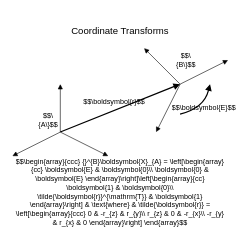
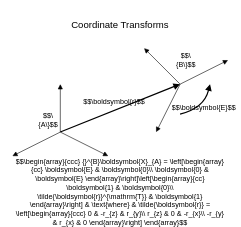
(120, 30) -> (120, 24)
